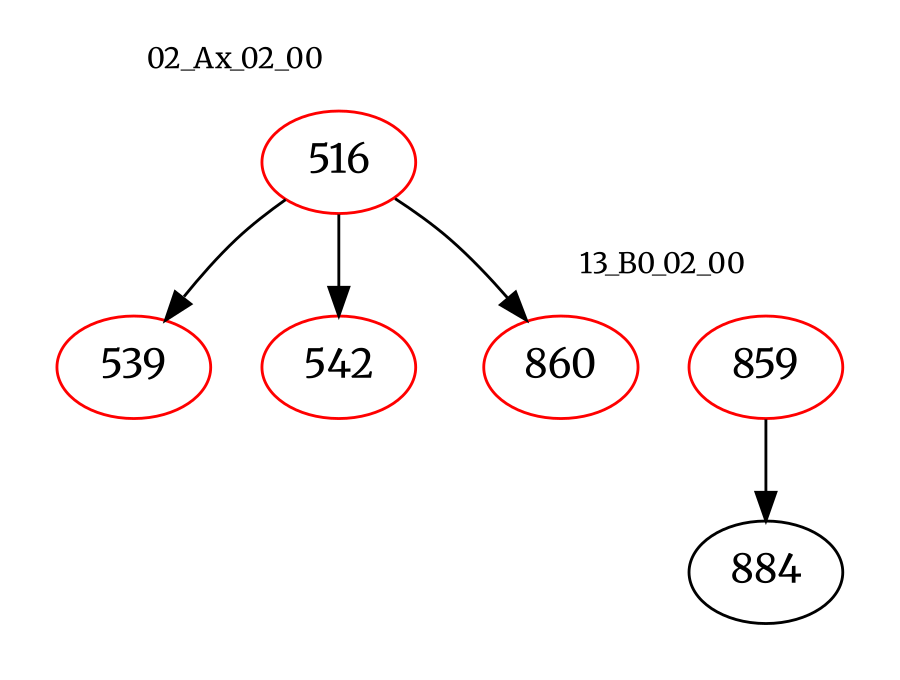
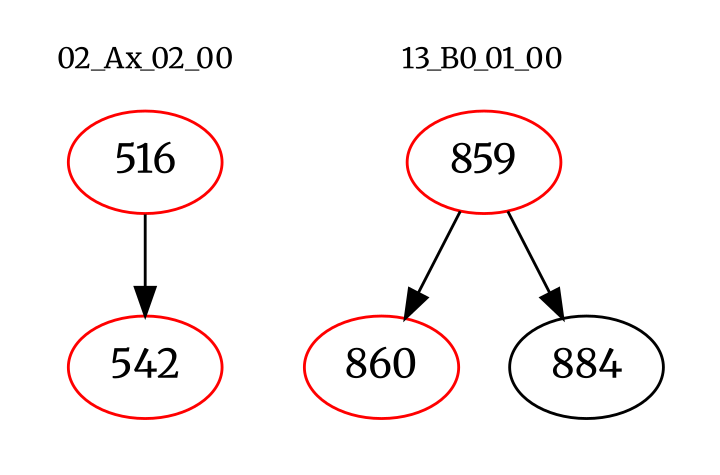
(663, 266) -> (484, 61)
(479, 267) -> (439, 252)
(134, 367) -> none
